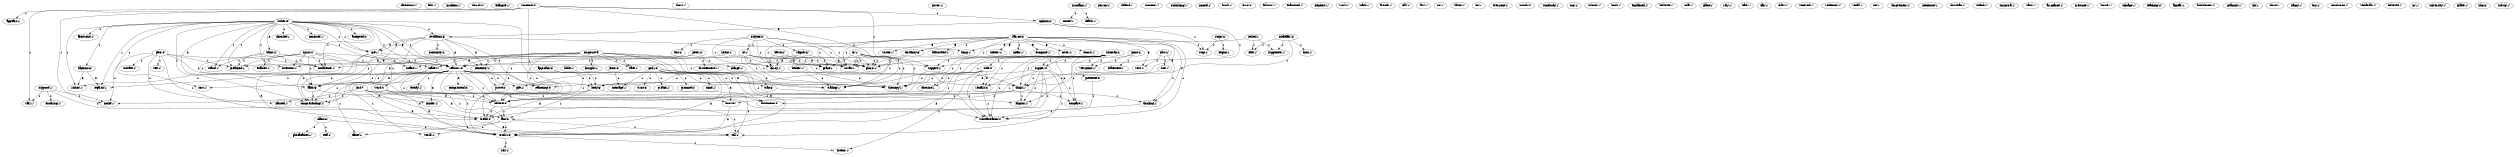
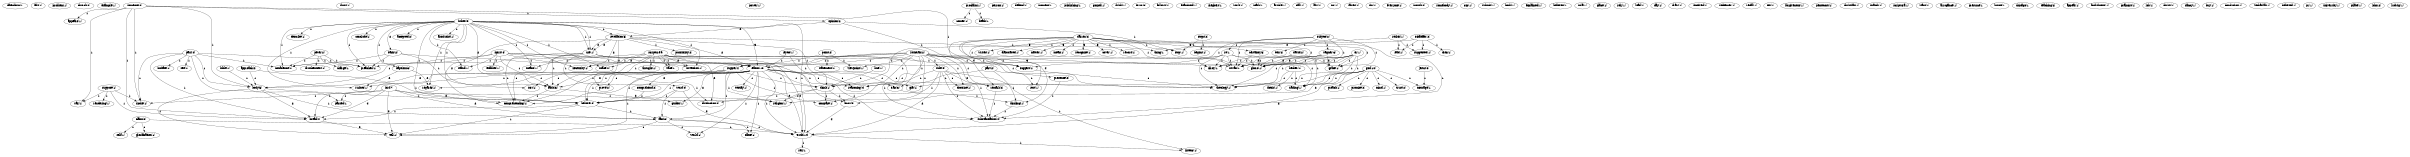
none -> (568, 58)
(1164, 60) -> (929, 81)
none -> (1272, 88)
